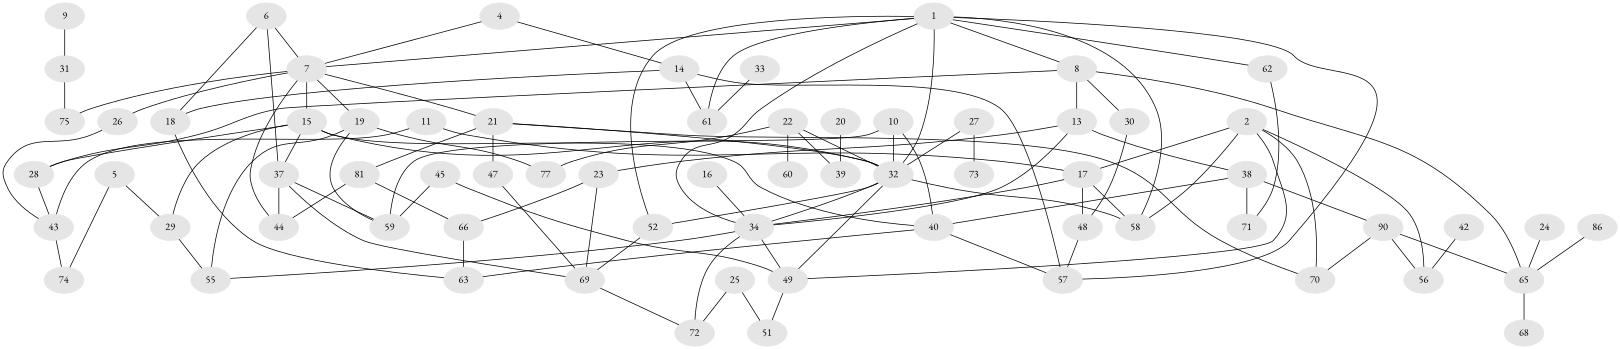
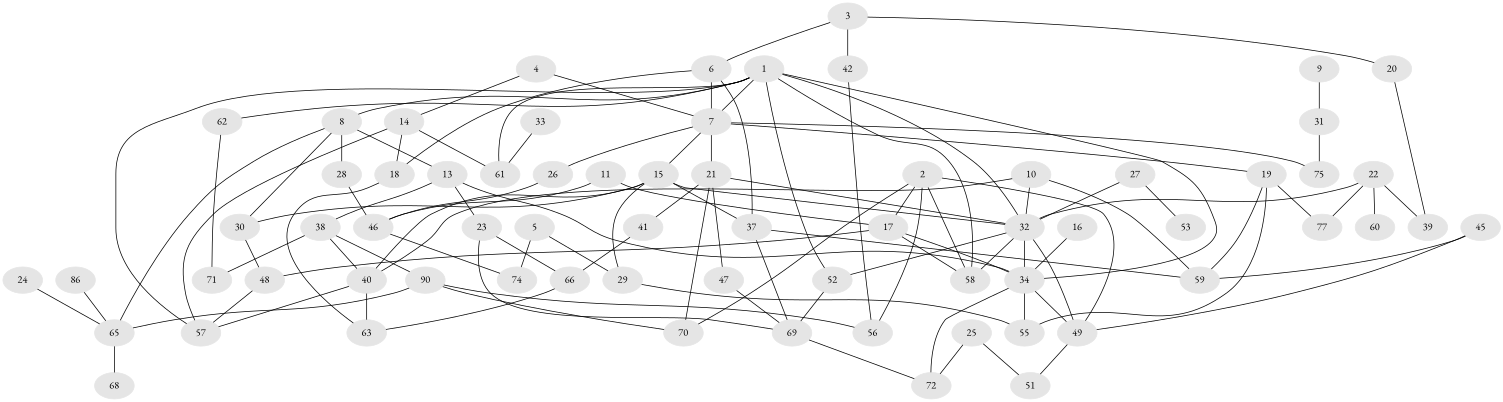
none -> (848, 16)
(228, 134) -> (412, 206)
(360, 175) -> (643, 227)
(974, 175) -> (1186, 227)
(54, 227) -> (373, 227)
(279, 227) -> none
